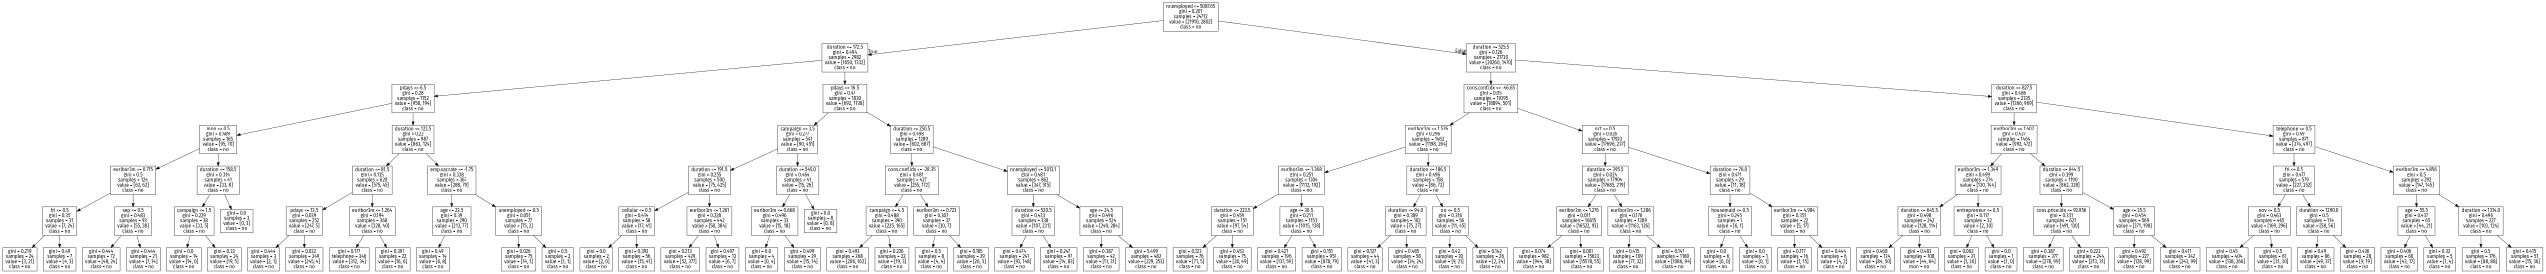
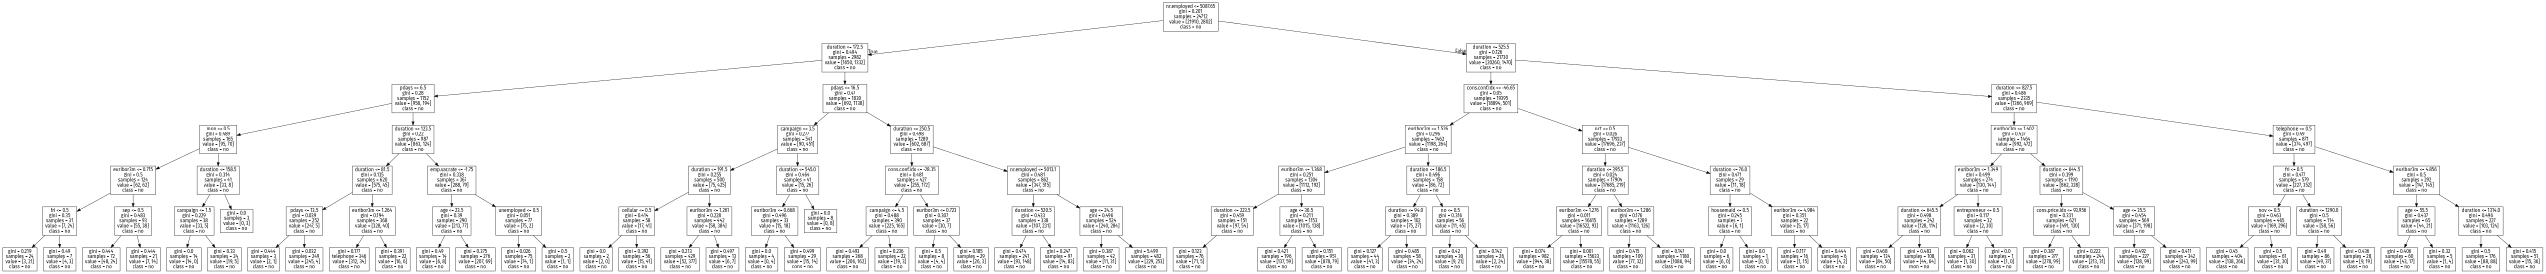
none -> (475, 259)
(802, 259) -> (802, 259)
(1232, 259) -> none
